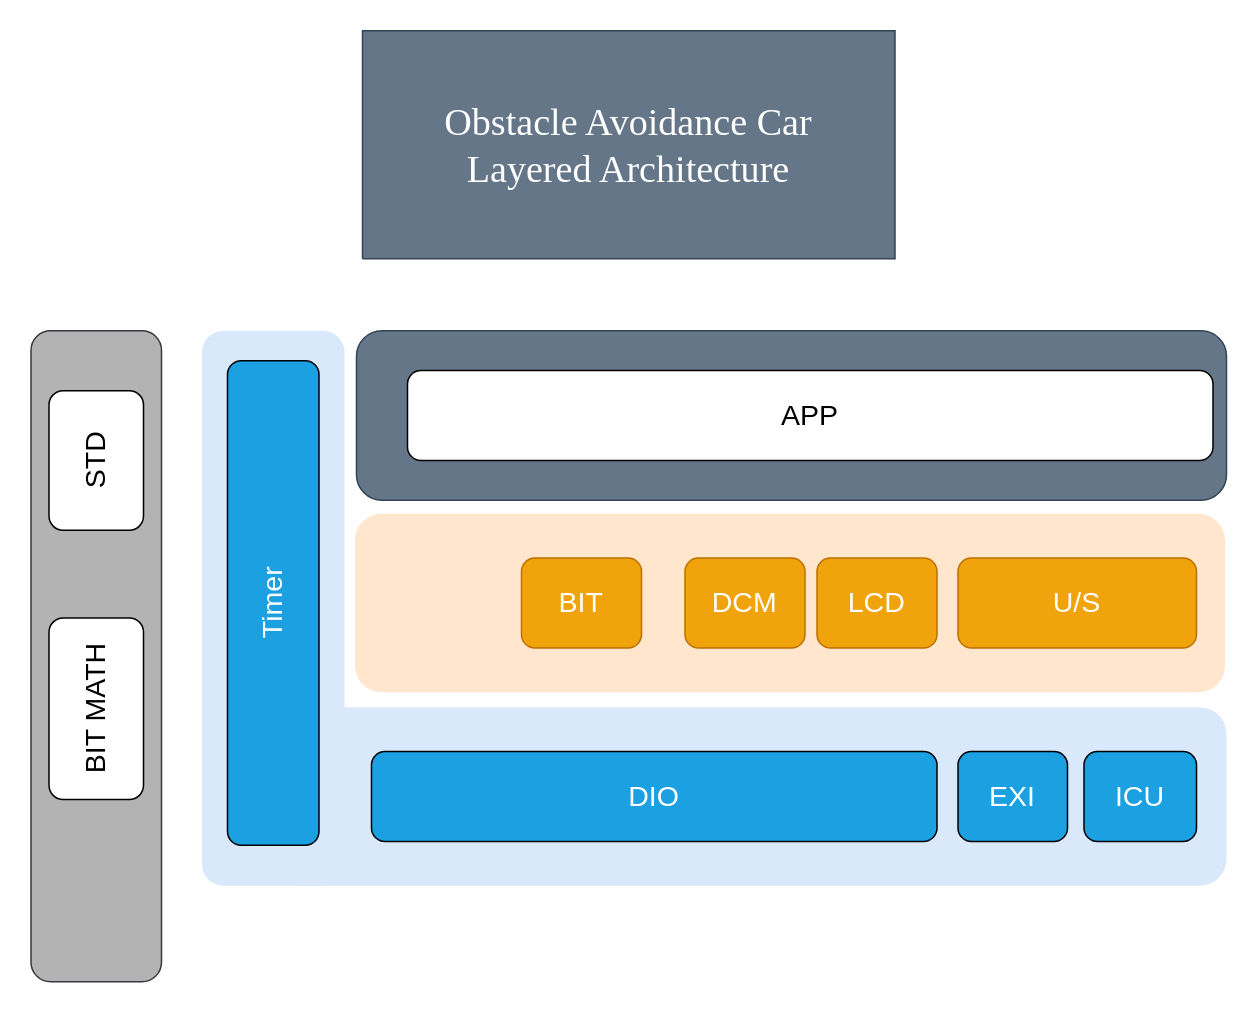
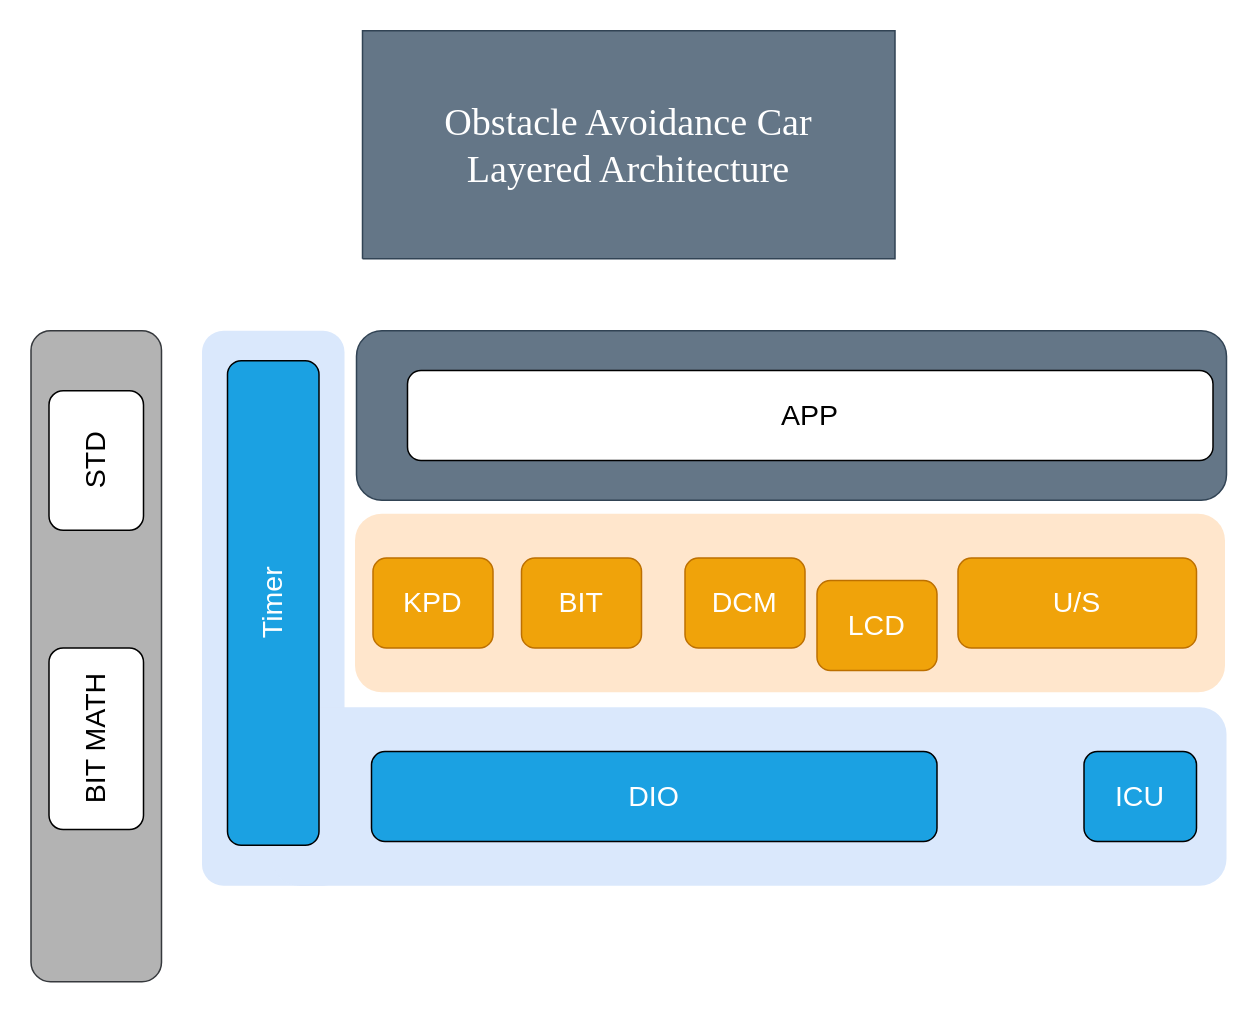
none -> (433, 603)
(877, 603) -> (877, 626)
(96, 709) -> (96, 739)
(1013, 797) -> none
